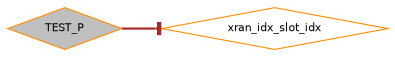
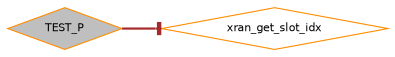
(275, 29) -> (275, 29)
